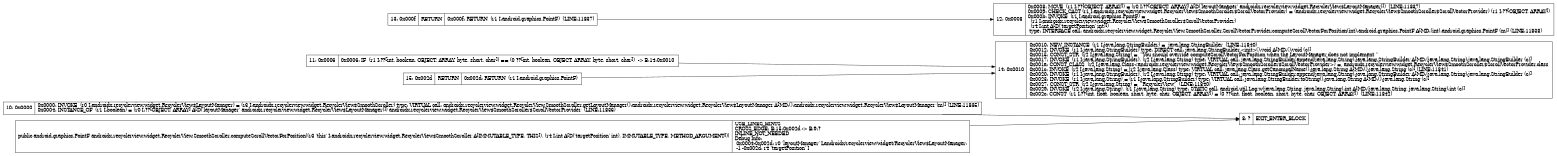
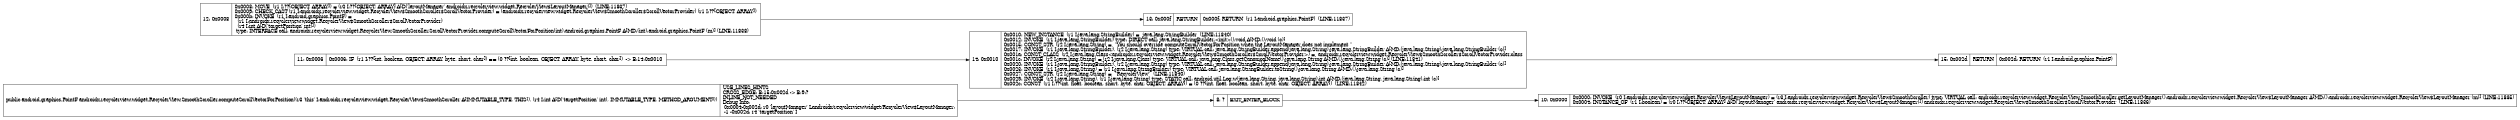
(794, 19) -> (950, 19)
(787, 76) -> (1731, 60)
(1089, 116) -> (1409, 100)
